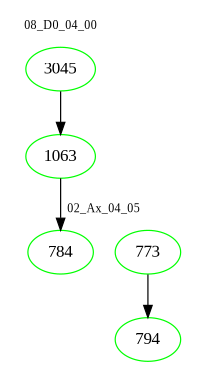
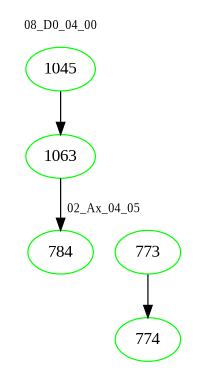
(61, 69) -> (61, 69)
(148, 340) -> (148, 340)
